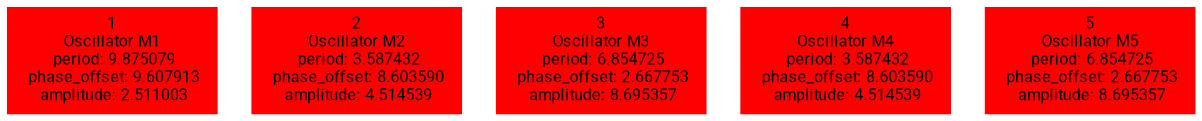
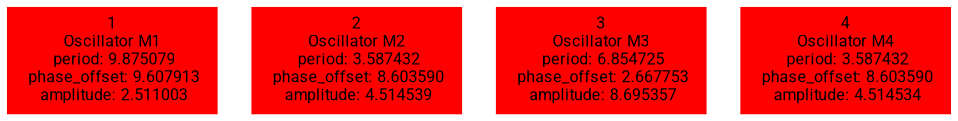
(1090, 61) -> none
(846, 95) -> (846, 95)
